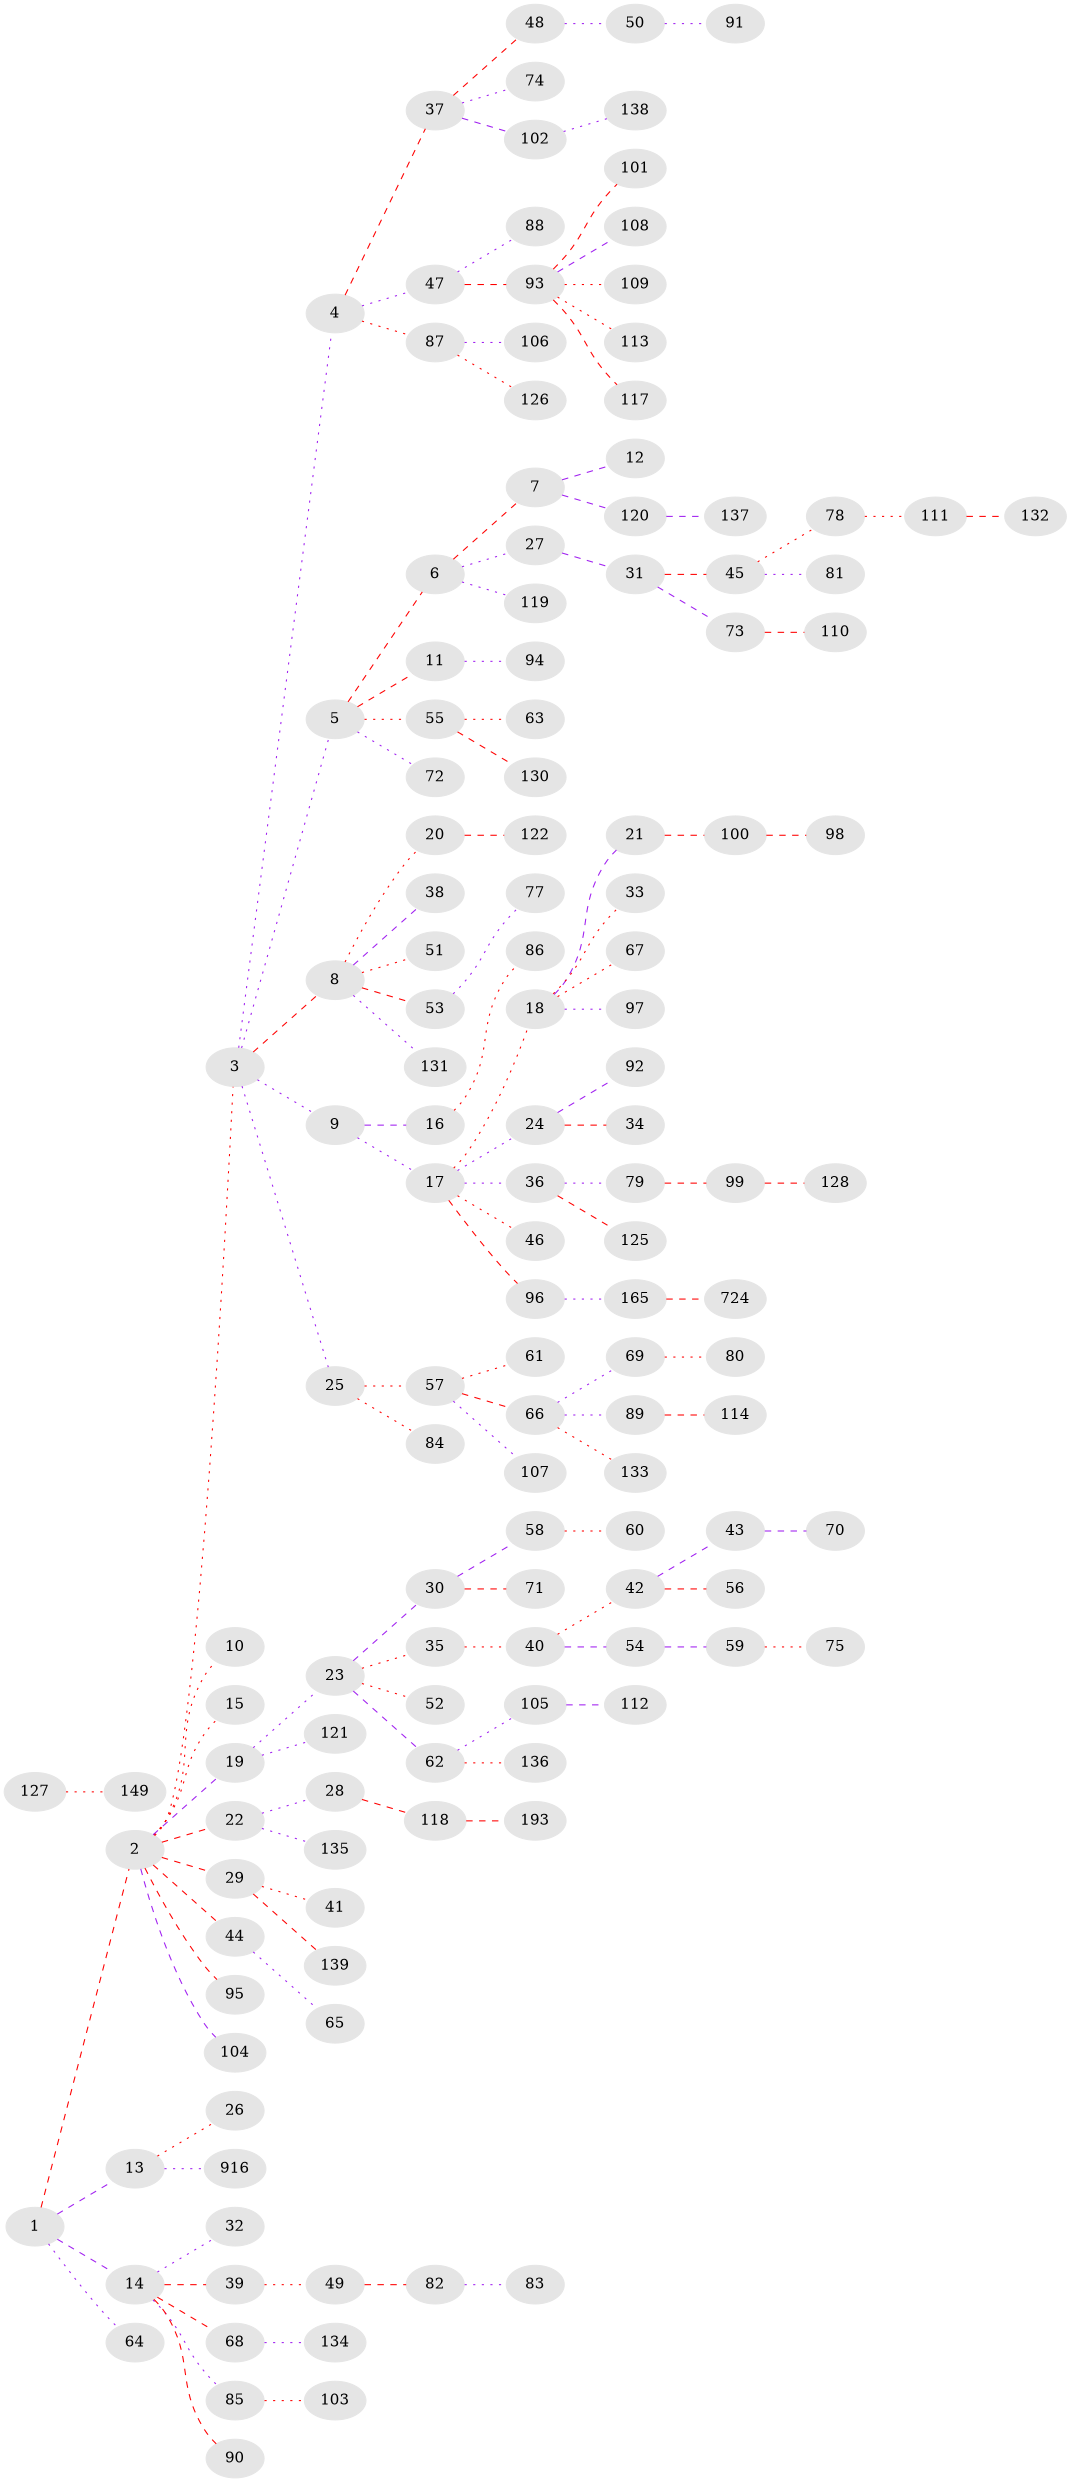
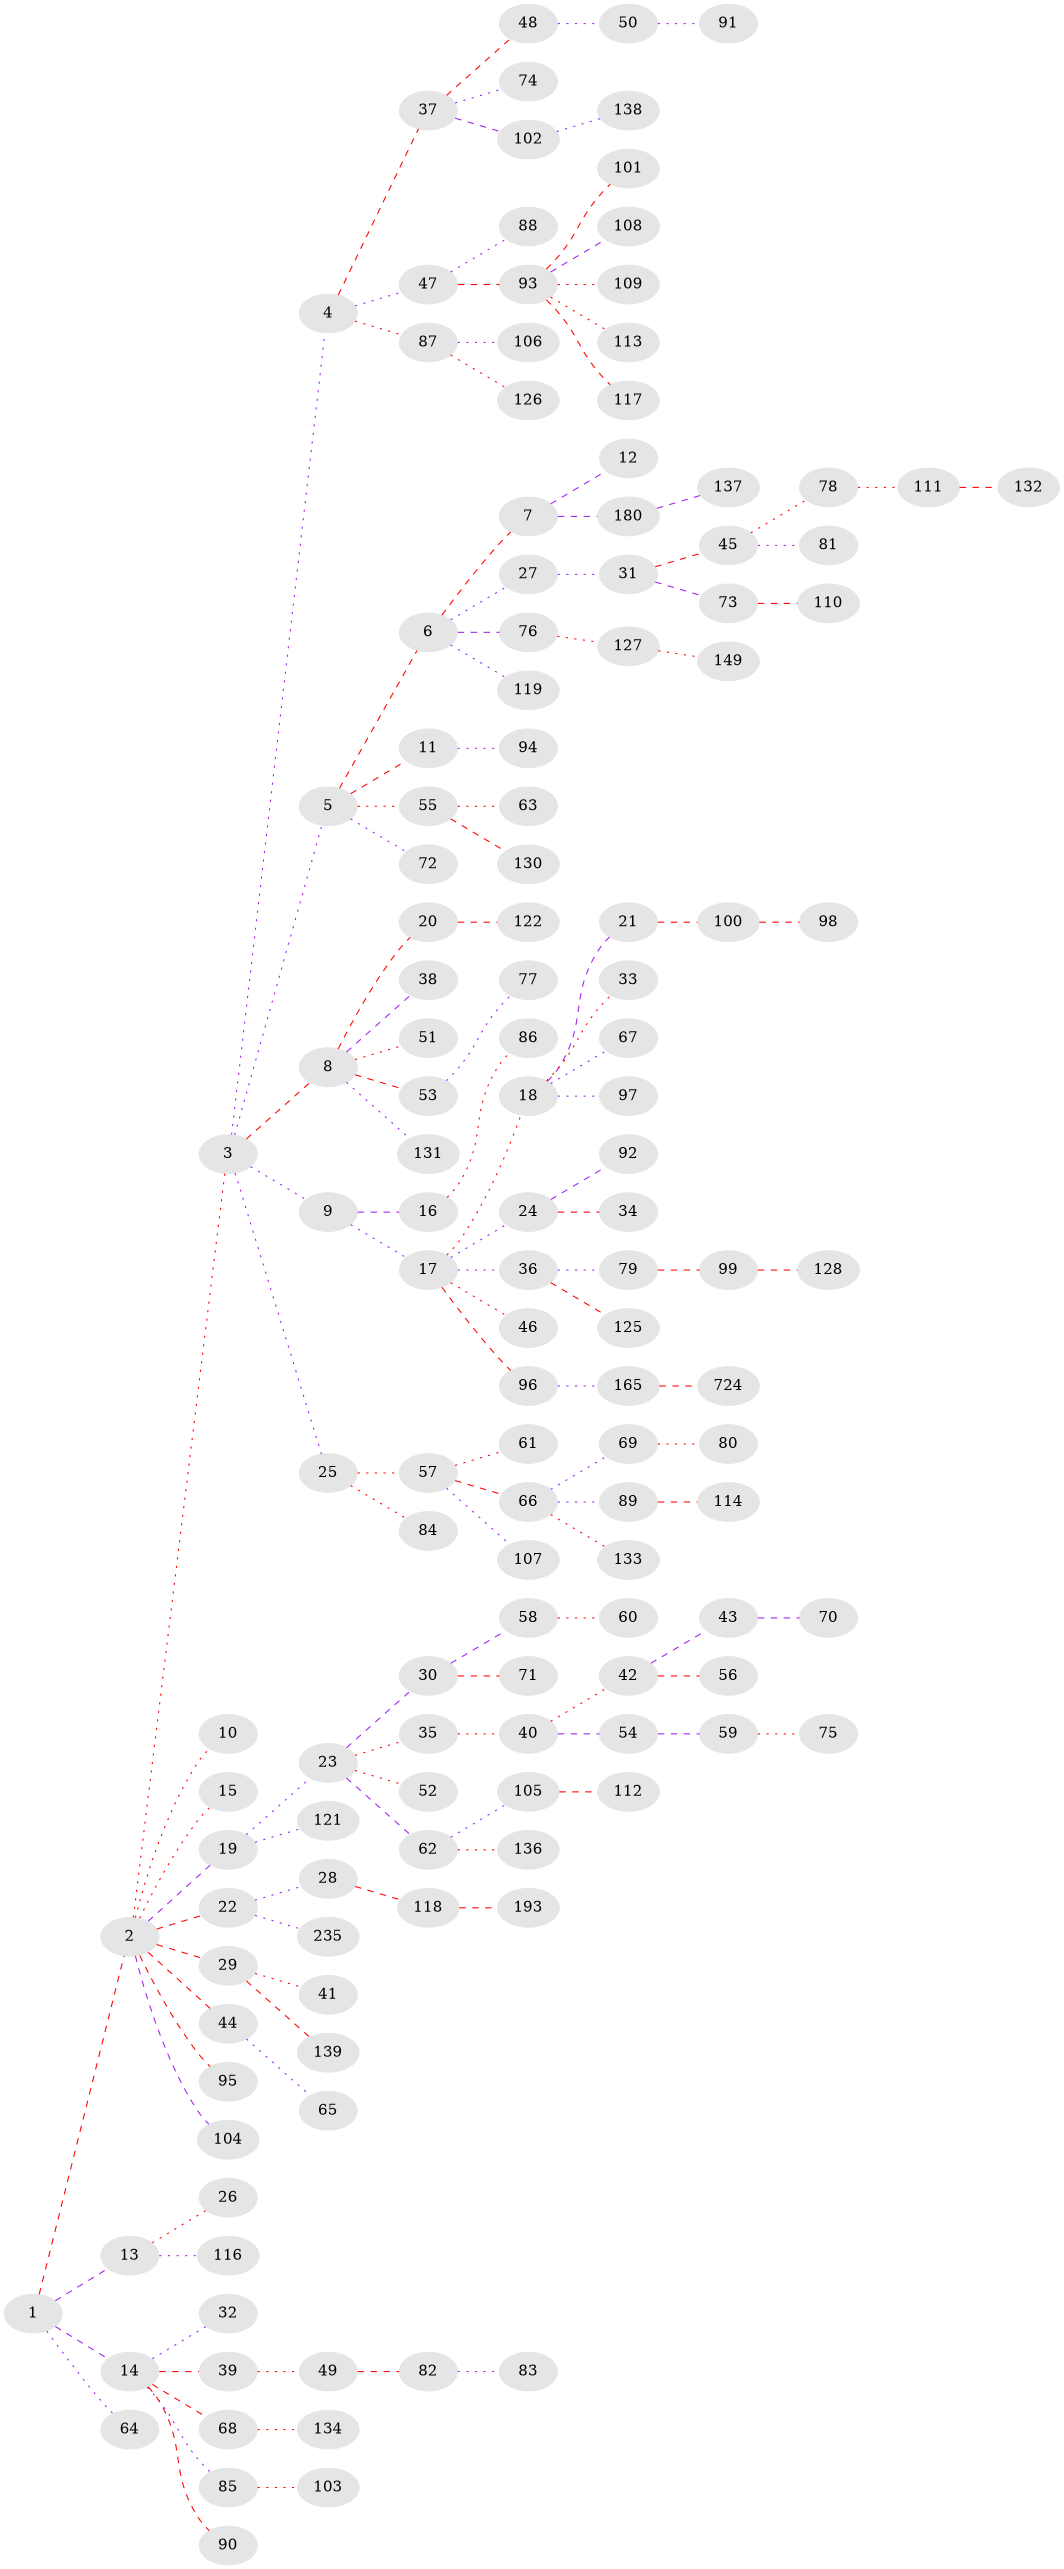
(635, 516) -> (628, 516)
(585, 560) -> (579, 574)
none -> (528, 632)
(377, 904) -> (370, 991)
(585, 980) -> (578, 1067)
(585, 1705) -> (579, 1792)
(335, 1850) -> (328, 1937)
(235, 2169) -> (228, 2256)
(284, 2343) -> (277, 2430)
